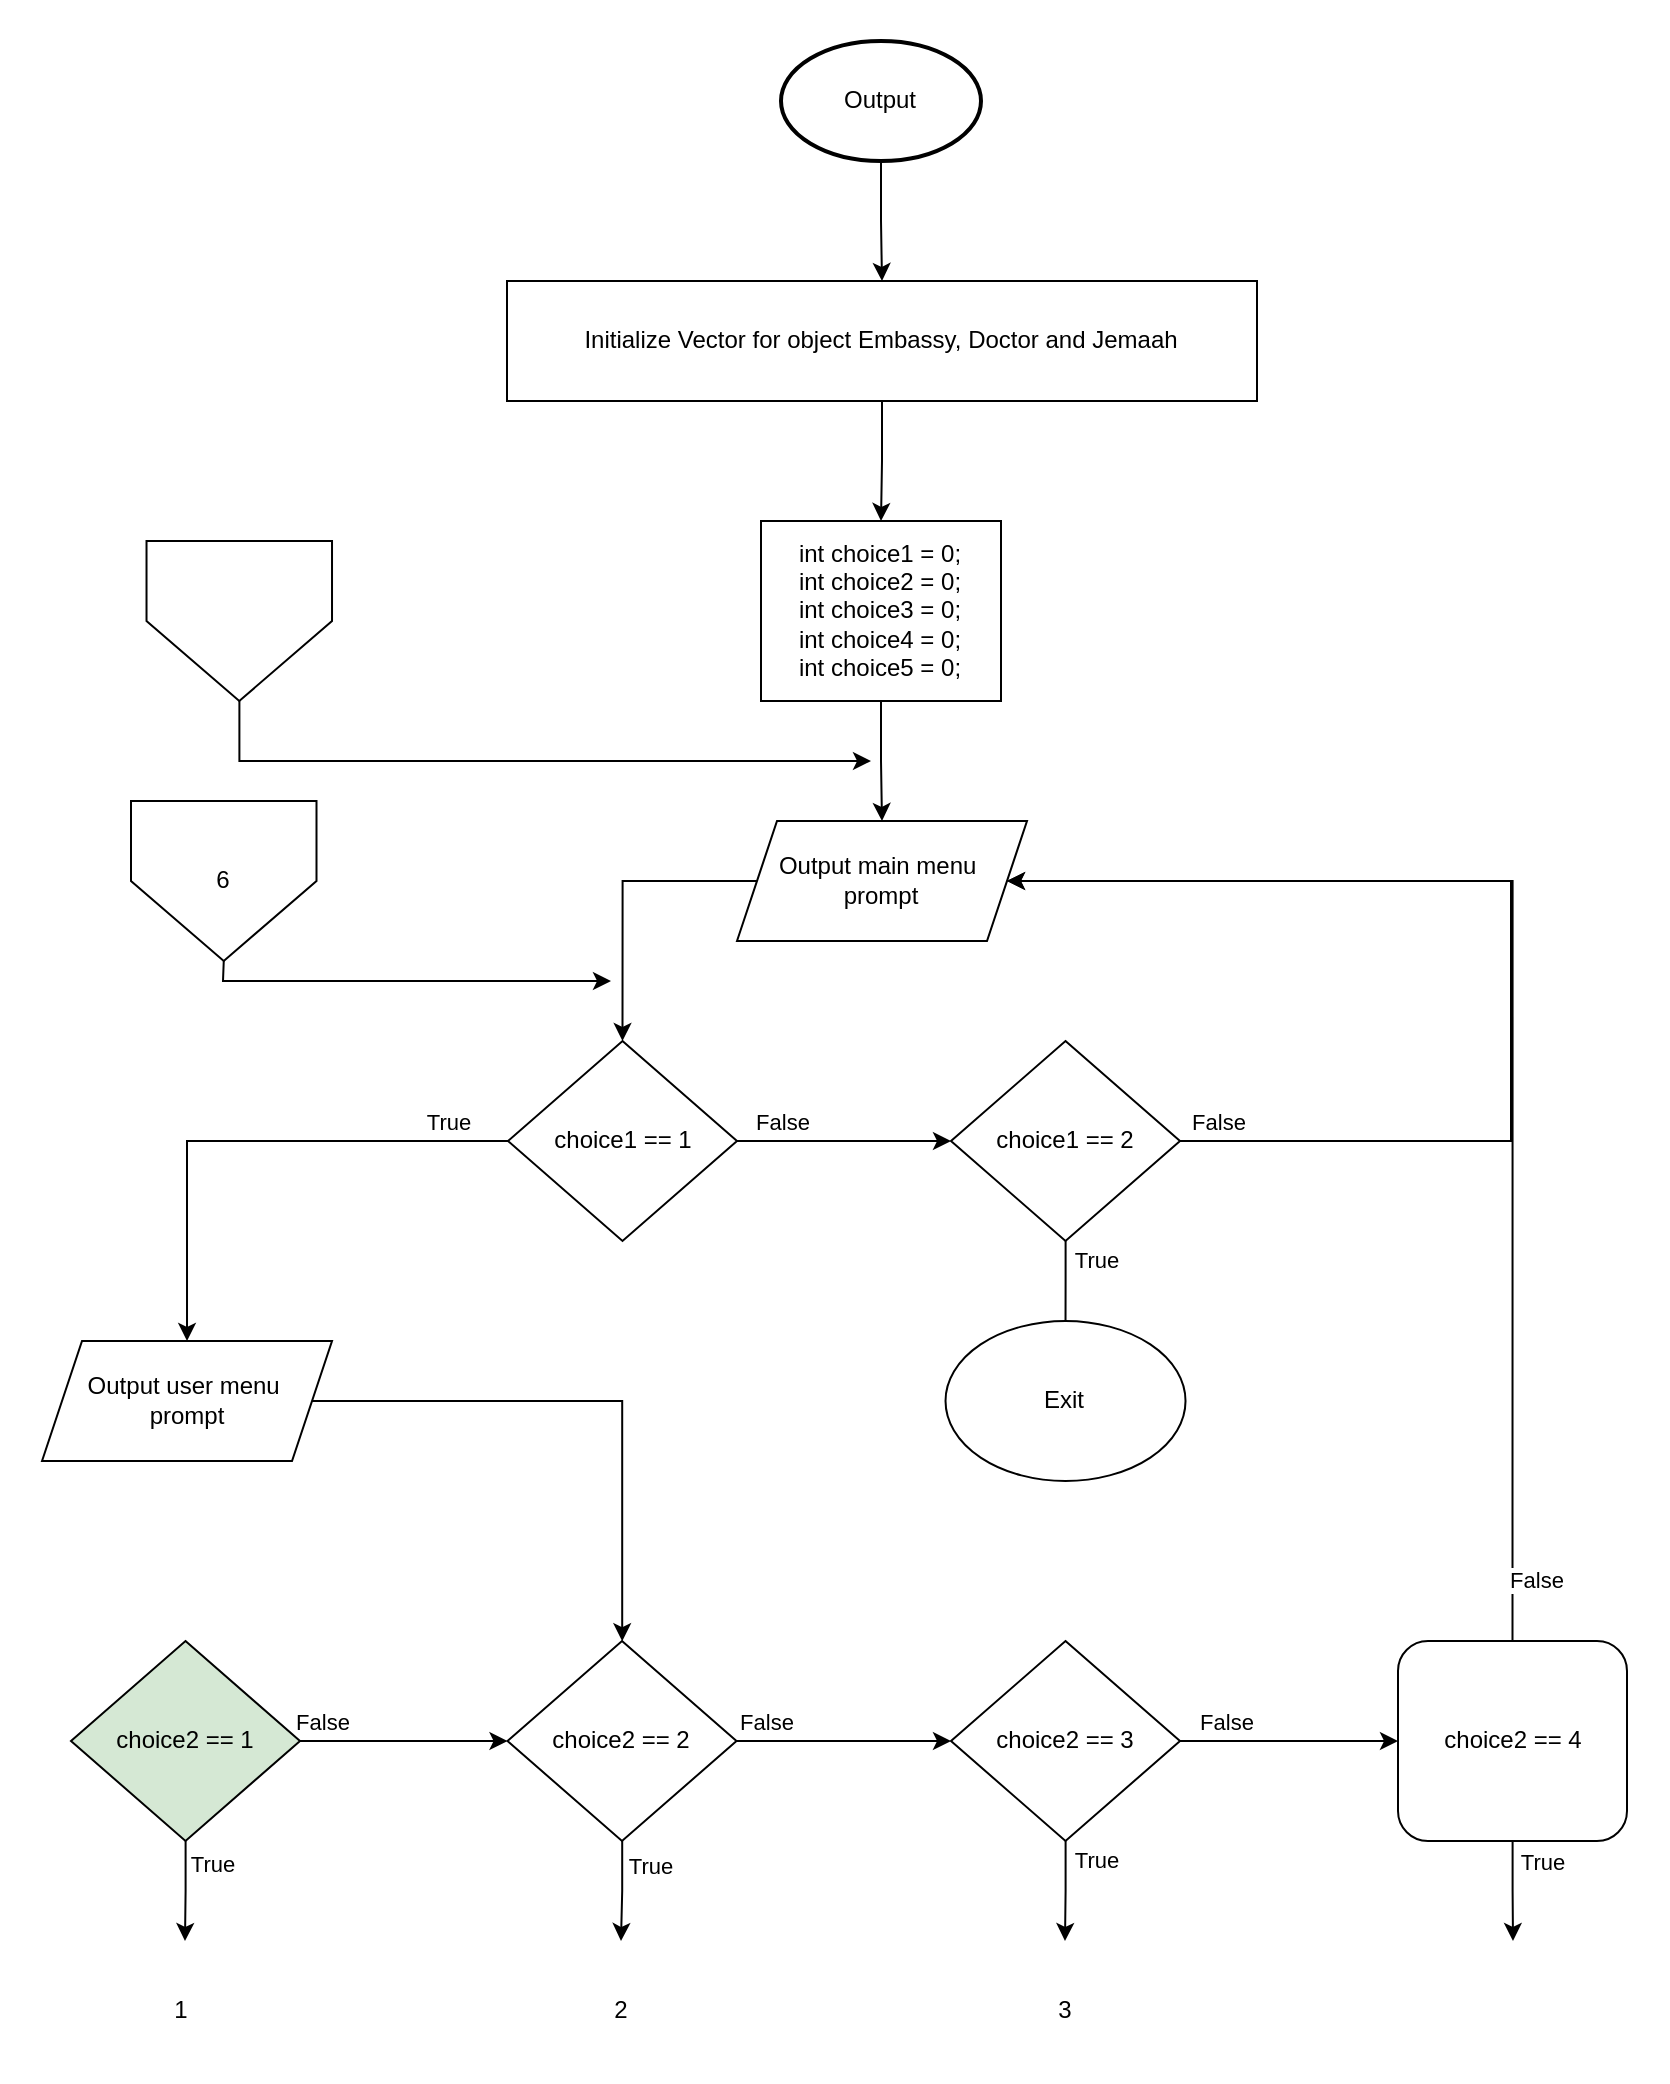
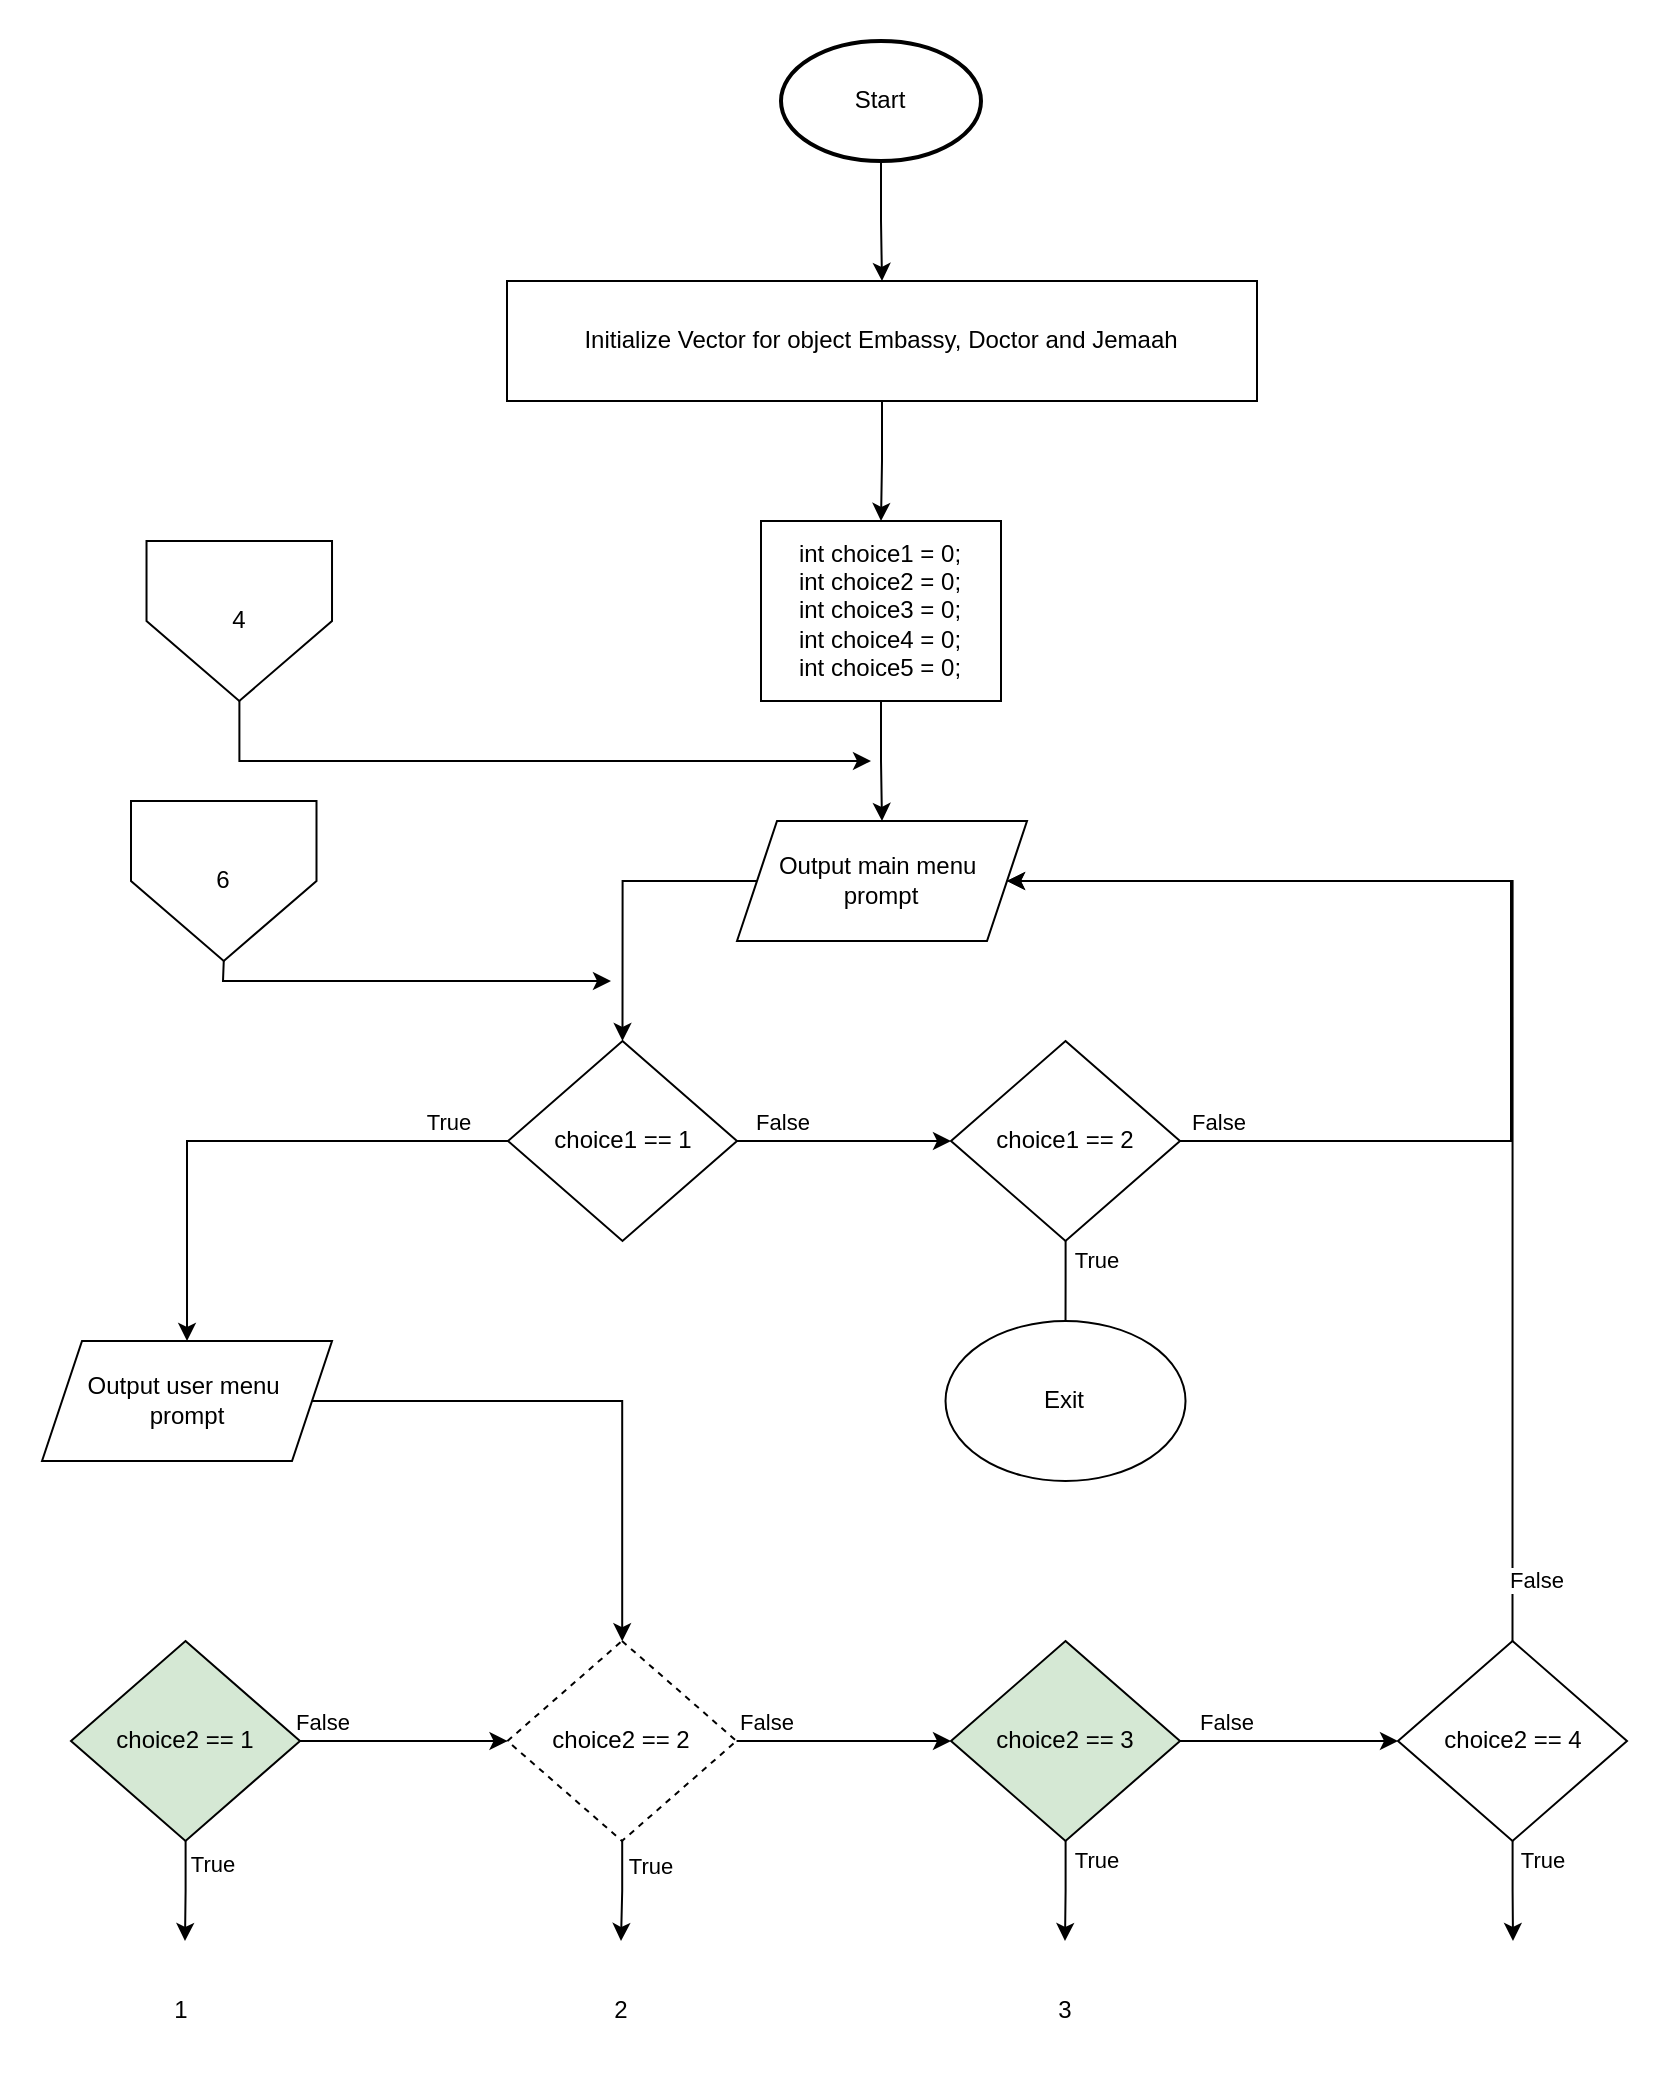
(881, 101) -> (881, 101)
none -> (239, 621)
(622, 1741) -> (622, 1741)
(1066, 1741) -> (1066, 1741)
(1513, 1741) -> (1513, 1741)
